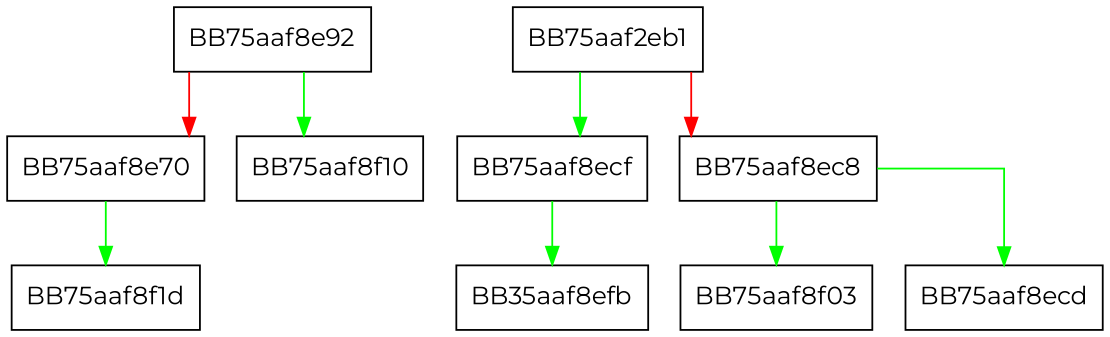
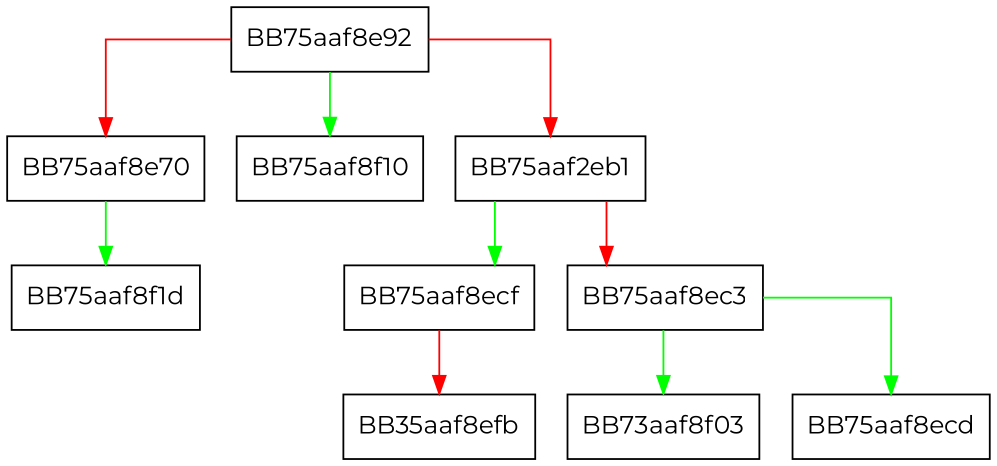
none -> (529, 39)
(778, 169) -> (665, 298)
(552, 224) -> (439, 353)
(776, 298) -> (663, 427)
